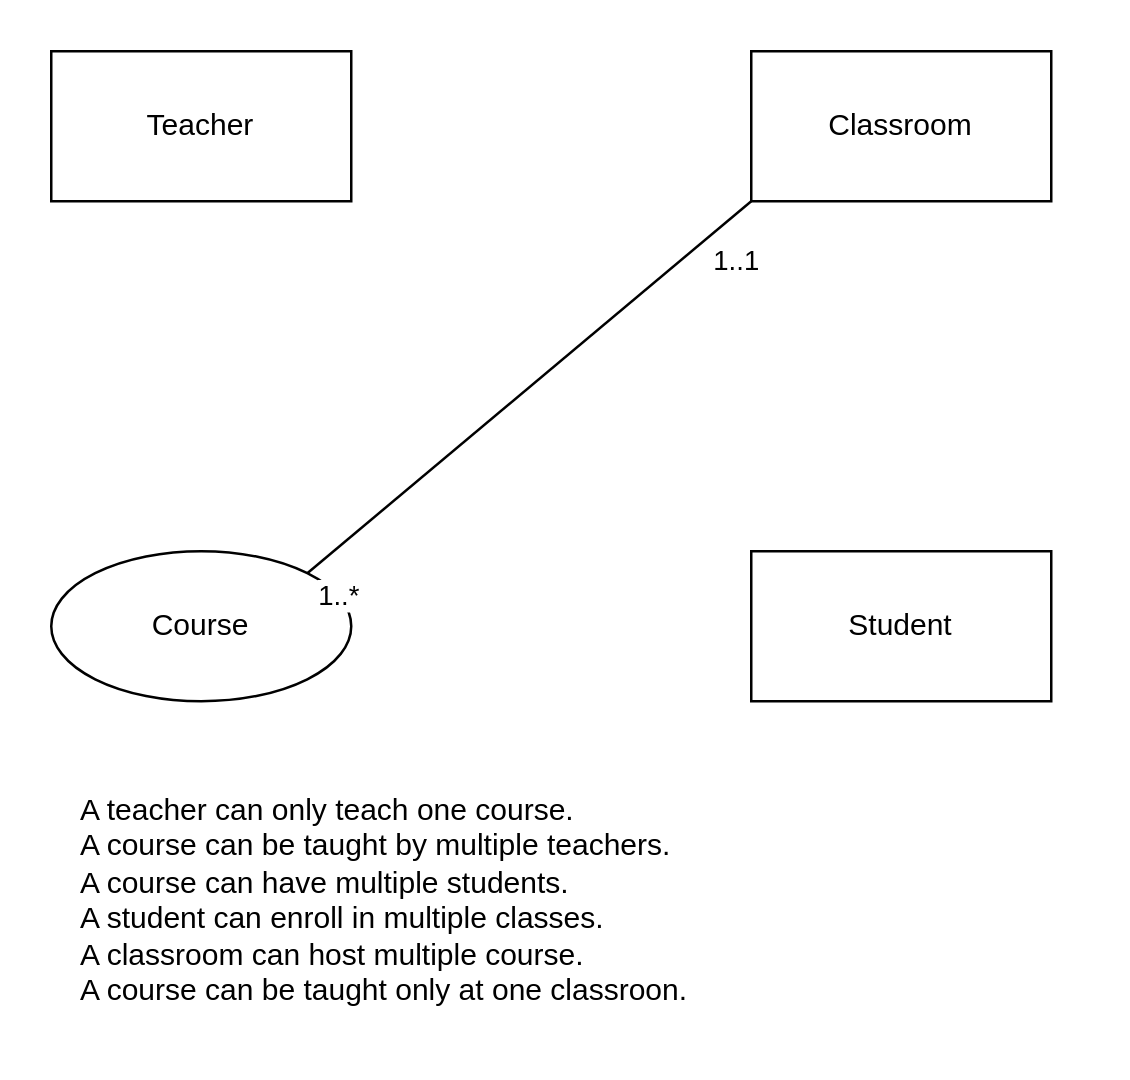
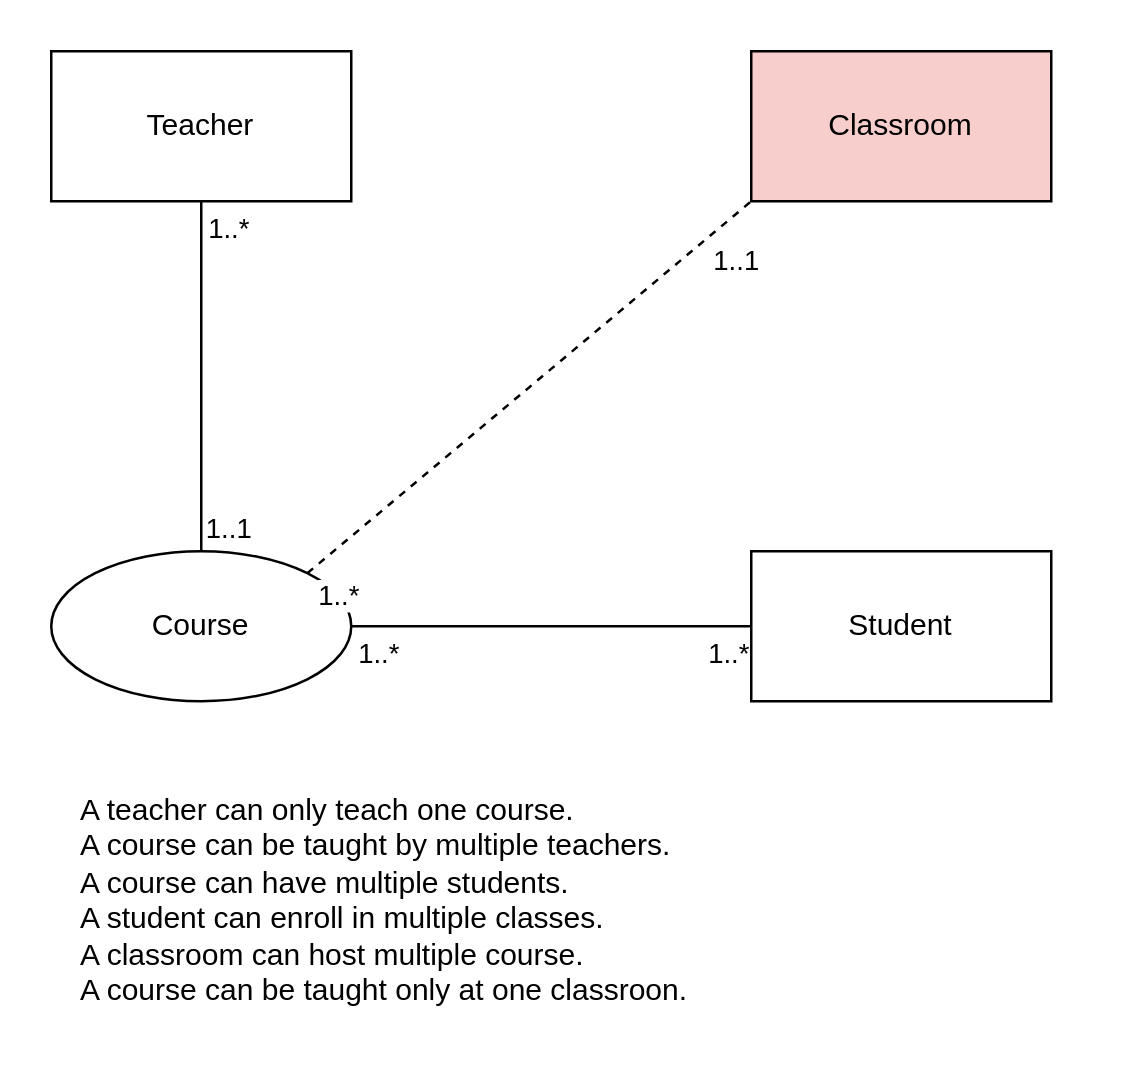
(901, 126) -> (901, 126)
none -> (201, 376)
(531, 386) -> (531, 386)
none -> (551, 626)
